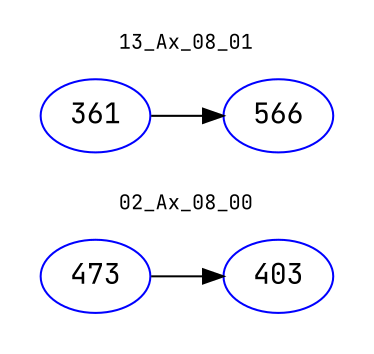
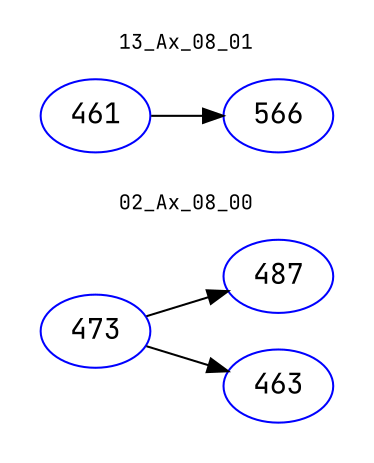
(96, 116) -> (96, 116)
(278, 276) -> (278, 386)
none -> (278, 276)
